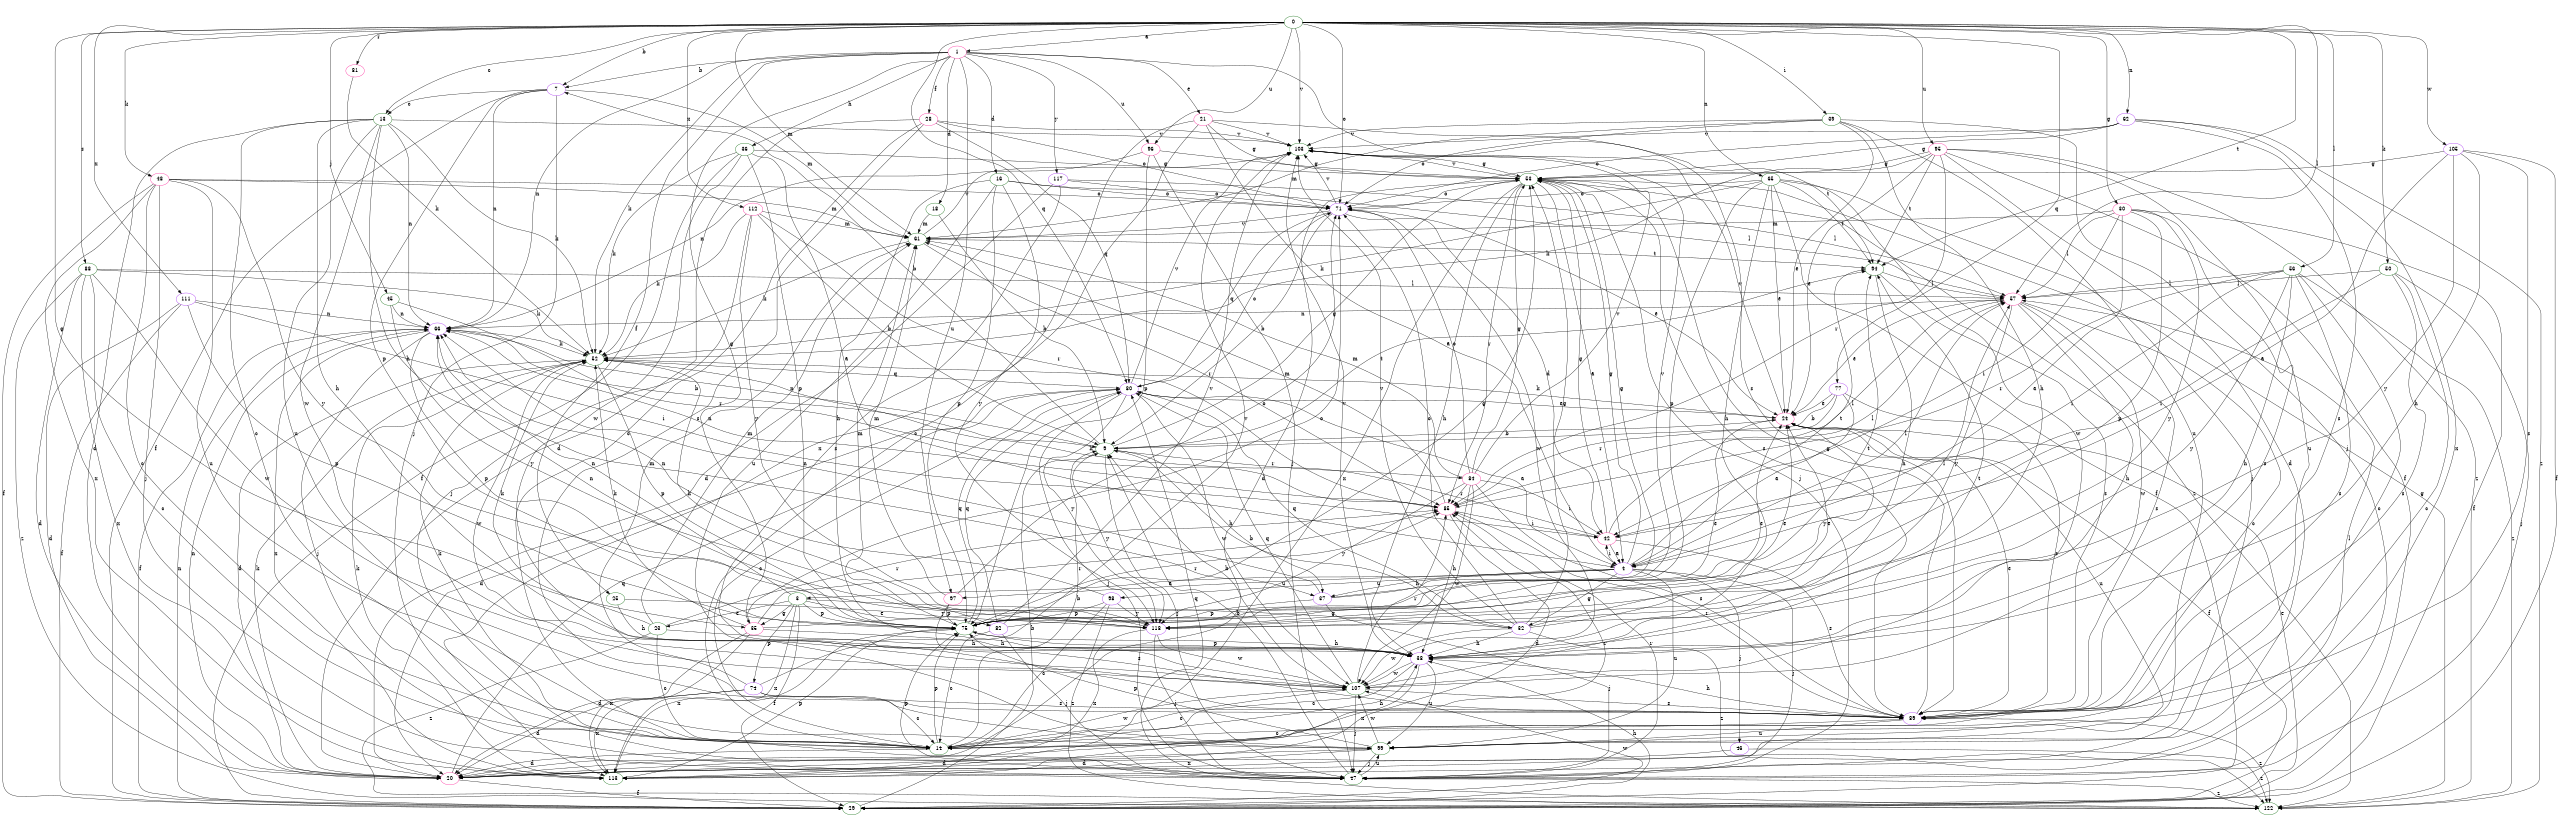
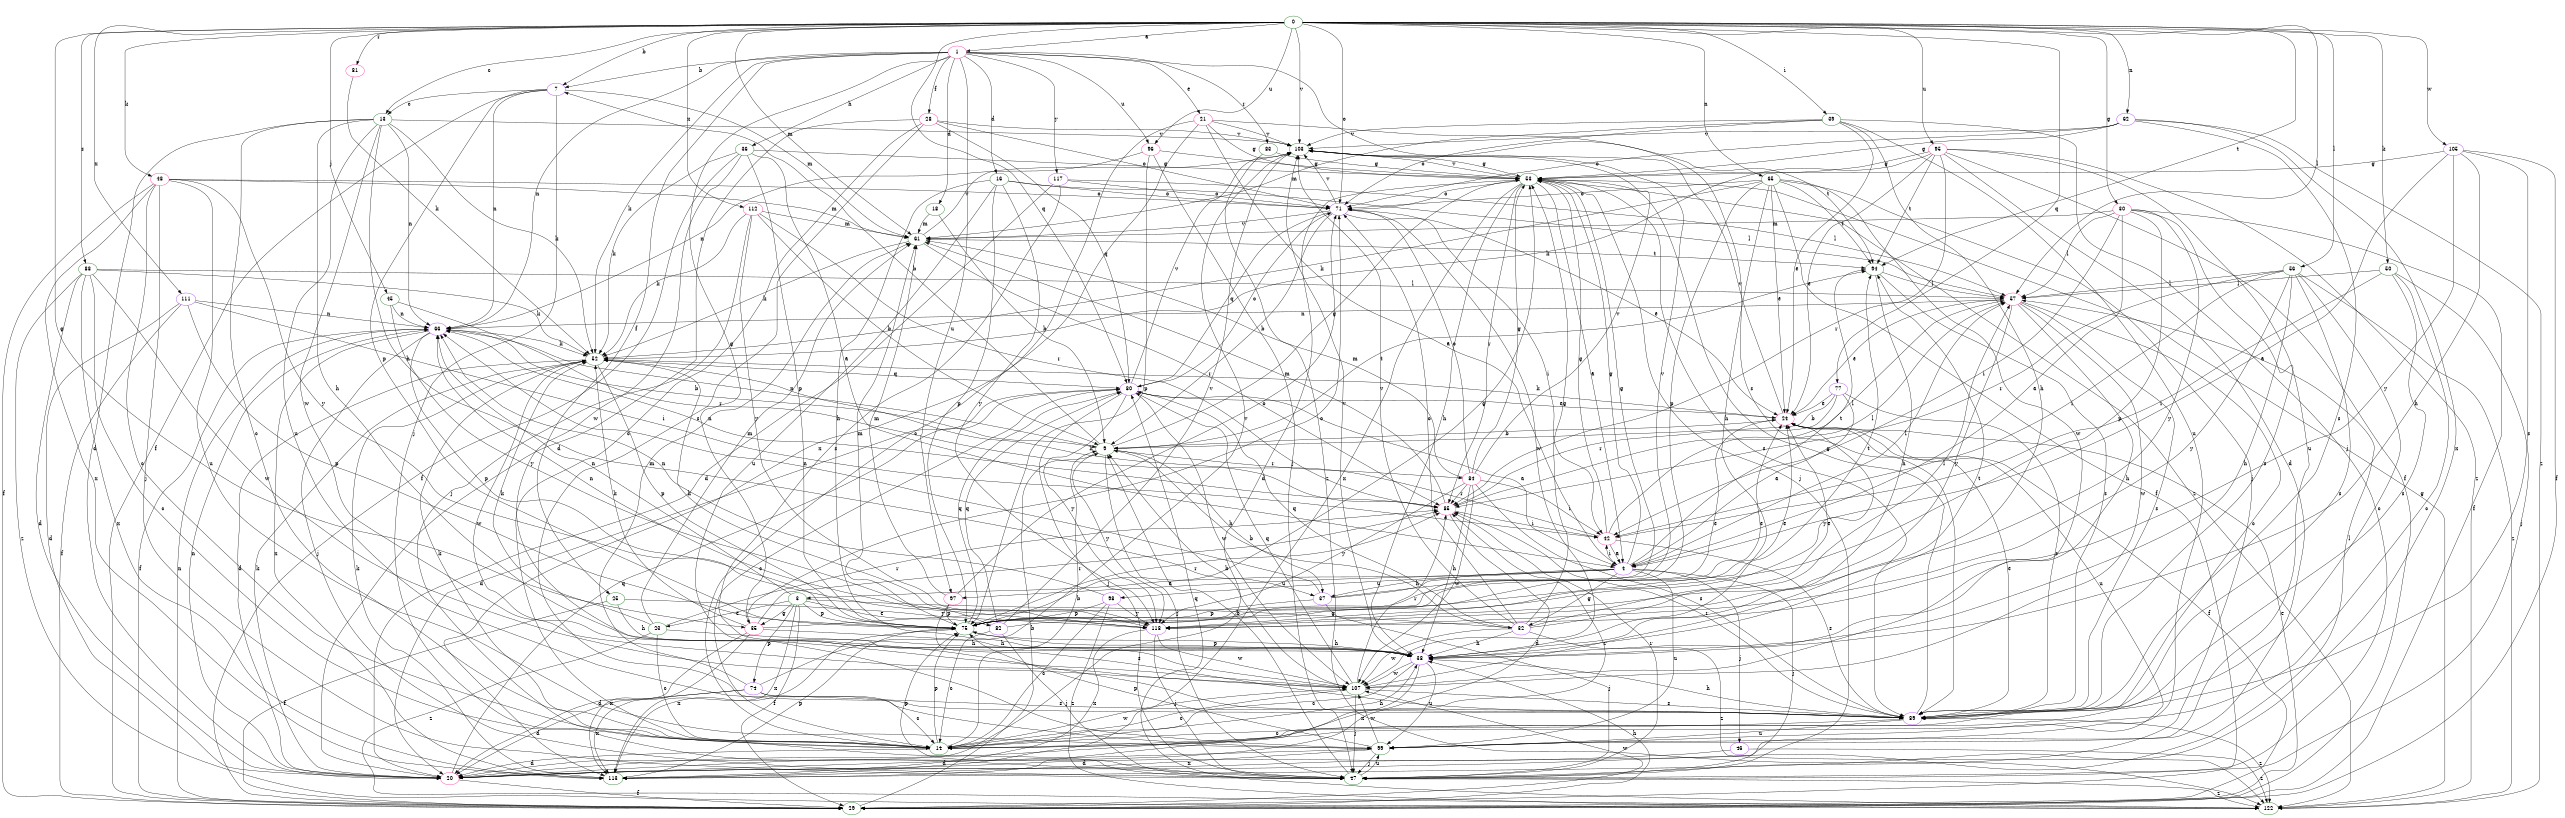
none -> (1268, 149)
(1548, 374) -> (1548, 374)
none -> (321, 796)
